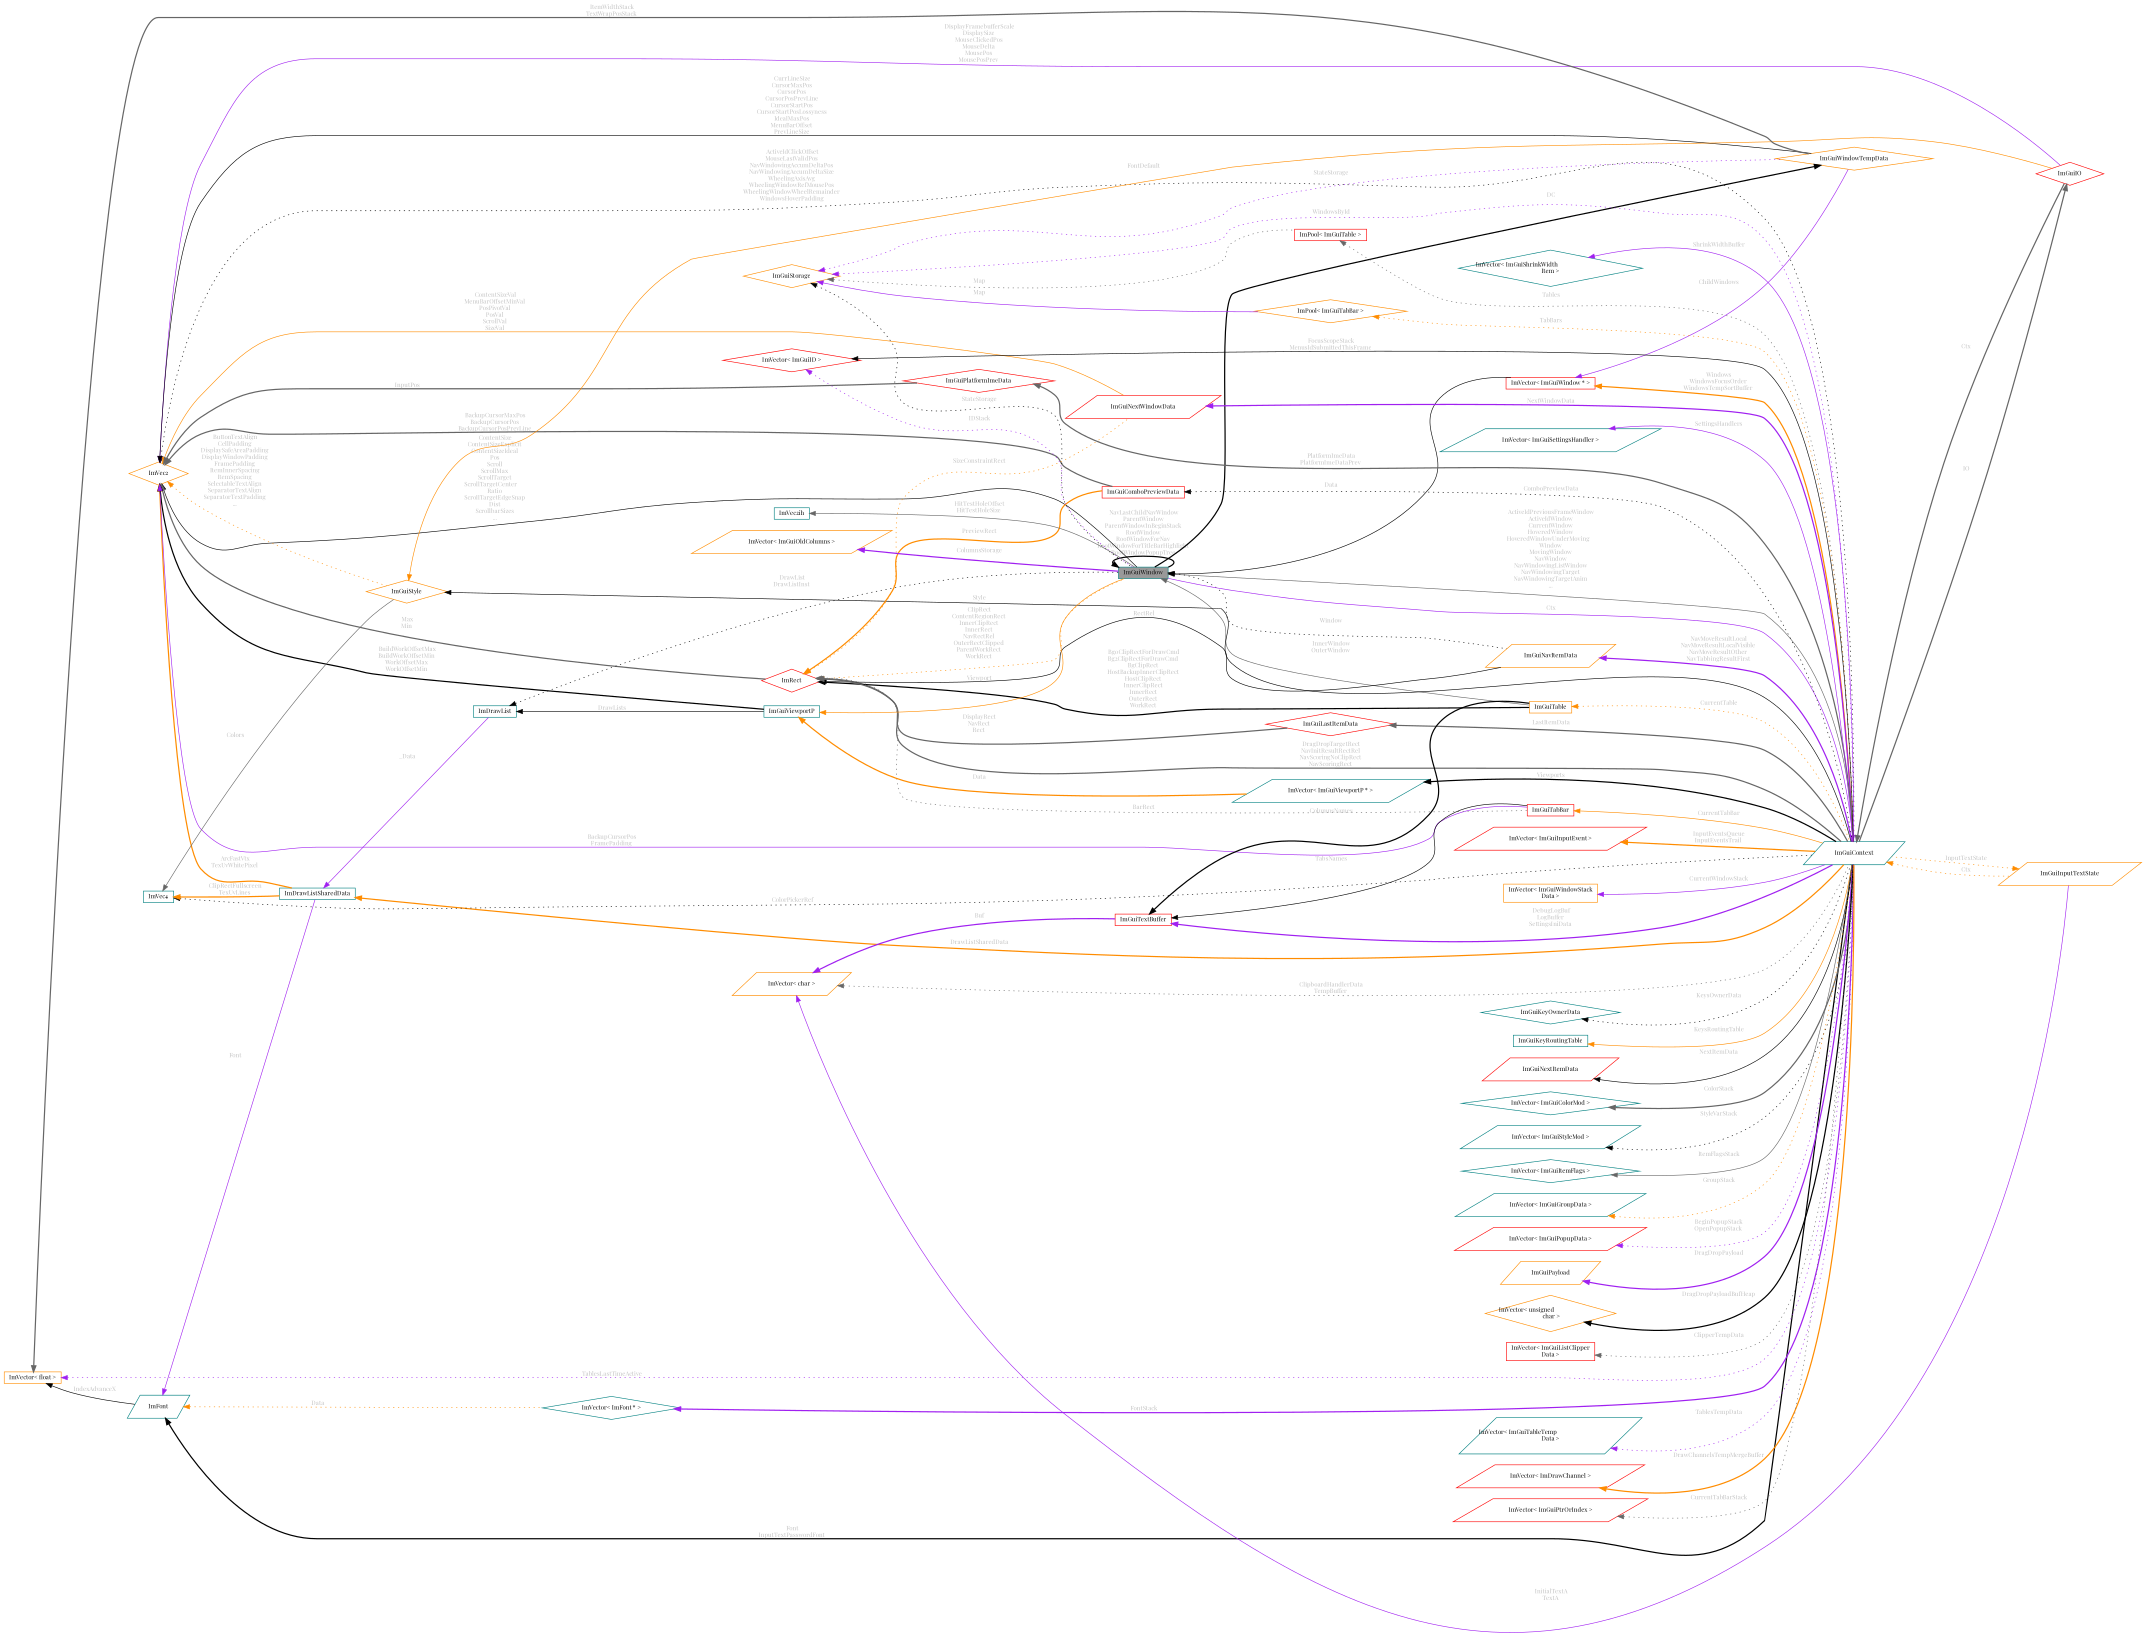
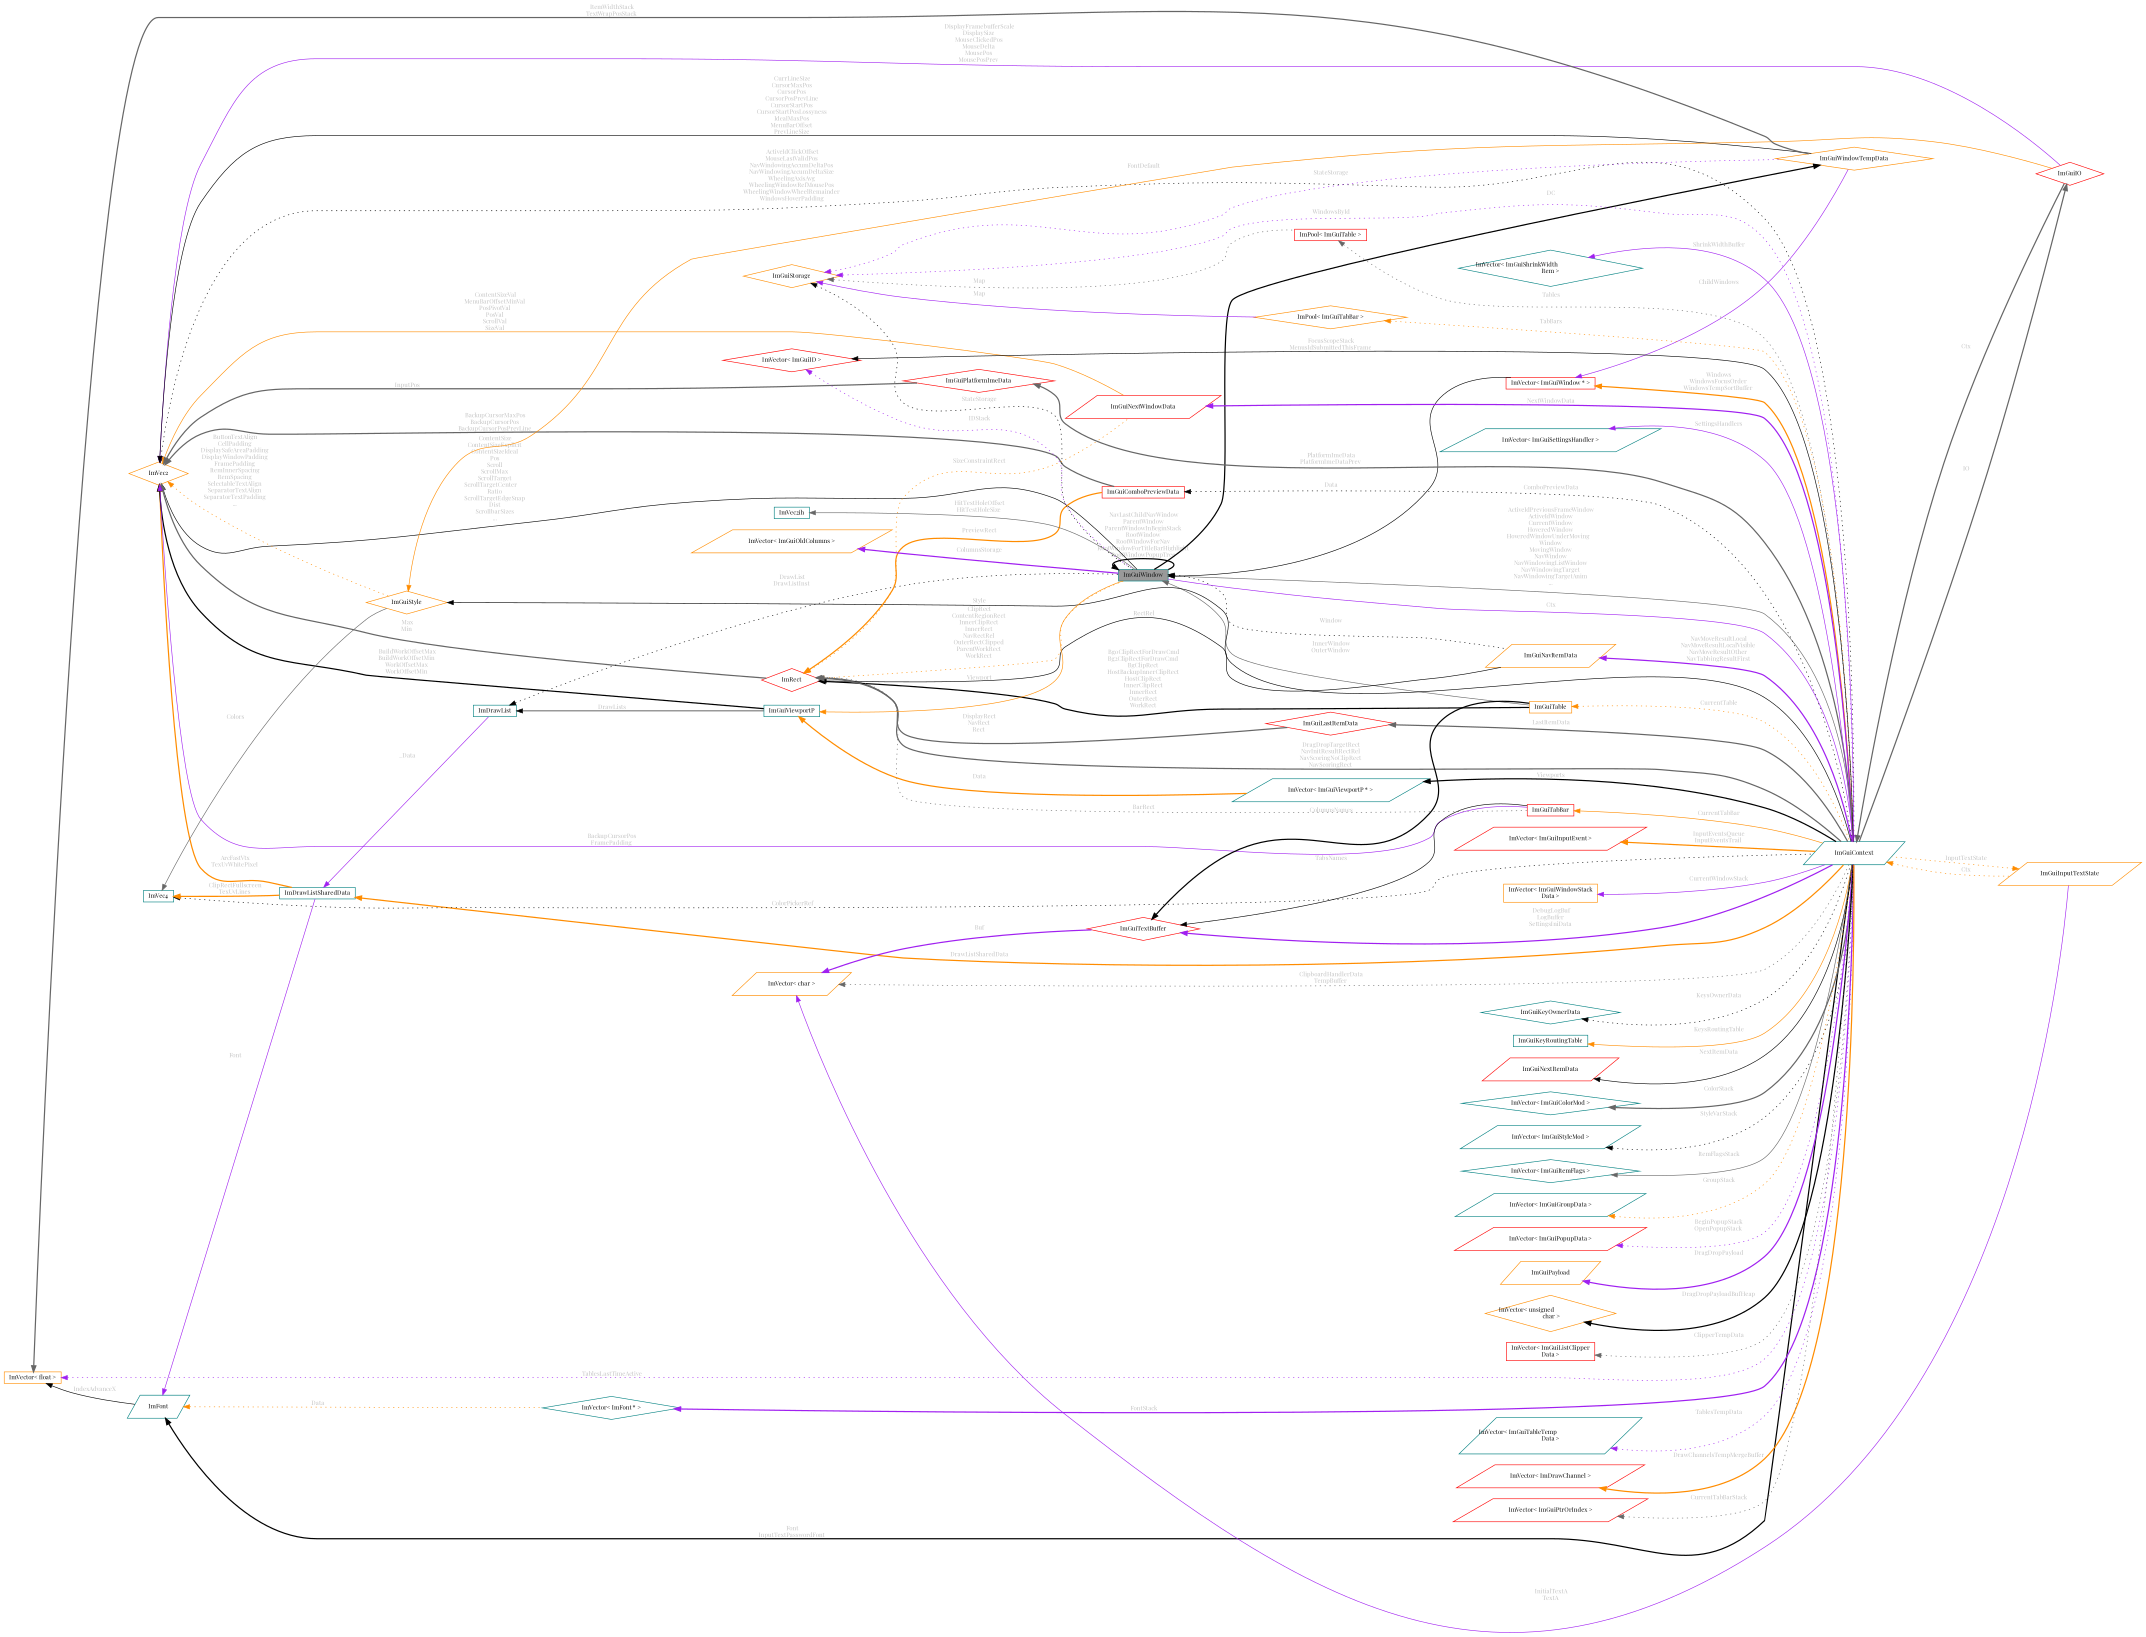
(1143, 920) -> (1143, 929)
